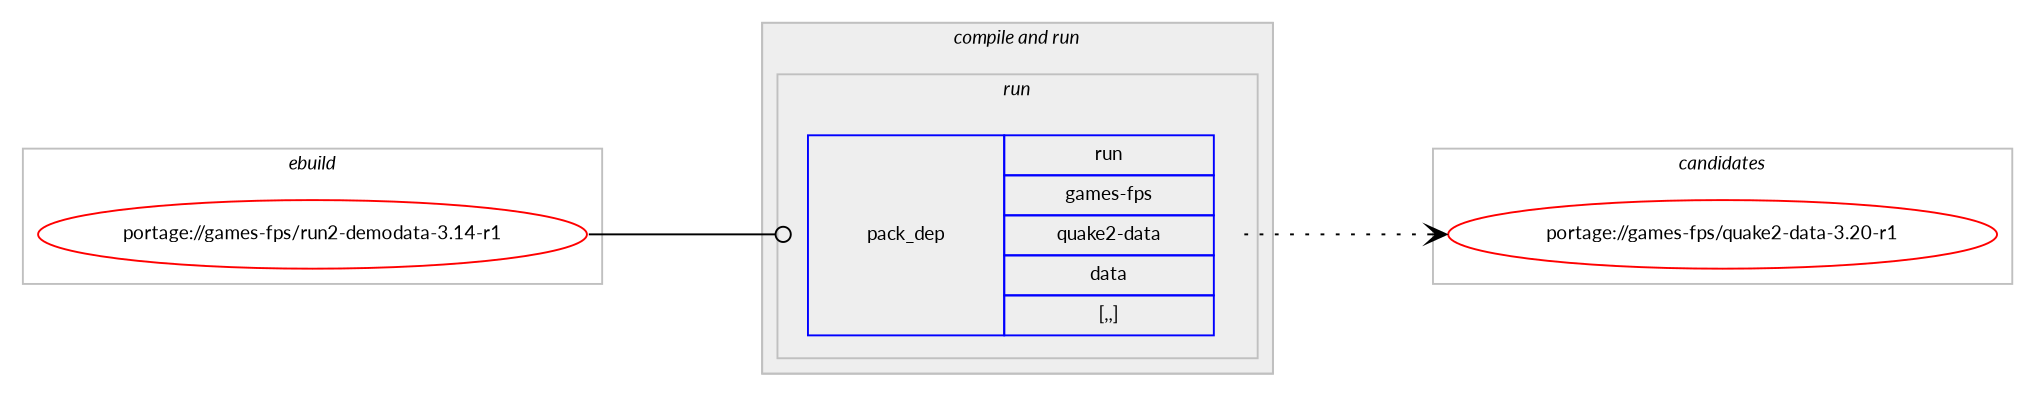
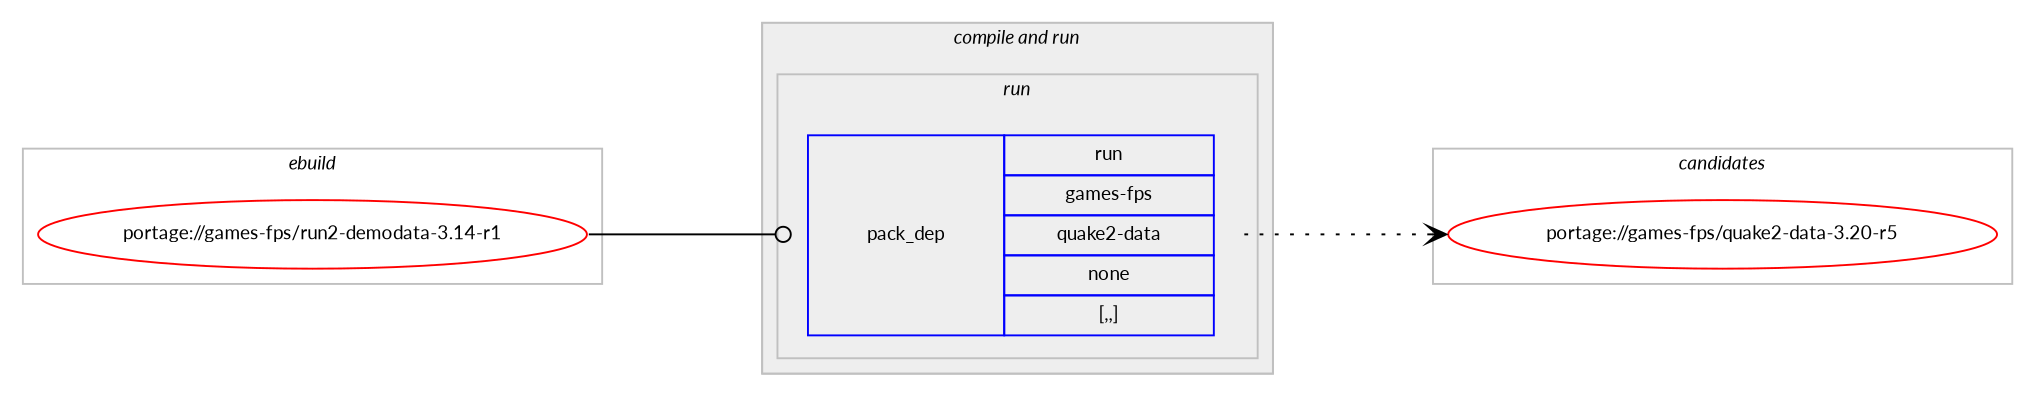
(1723, 234) -> (1723, 234)
(1109, 274) -> (1109, 274)
